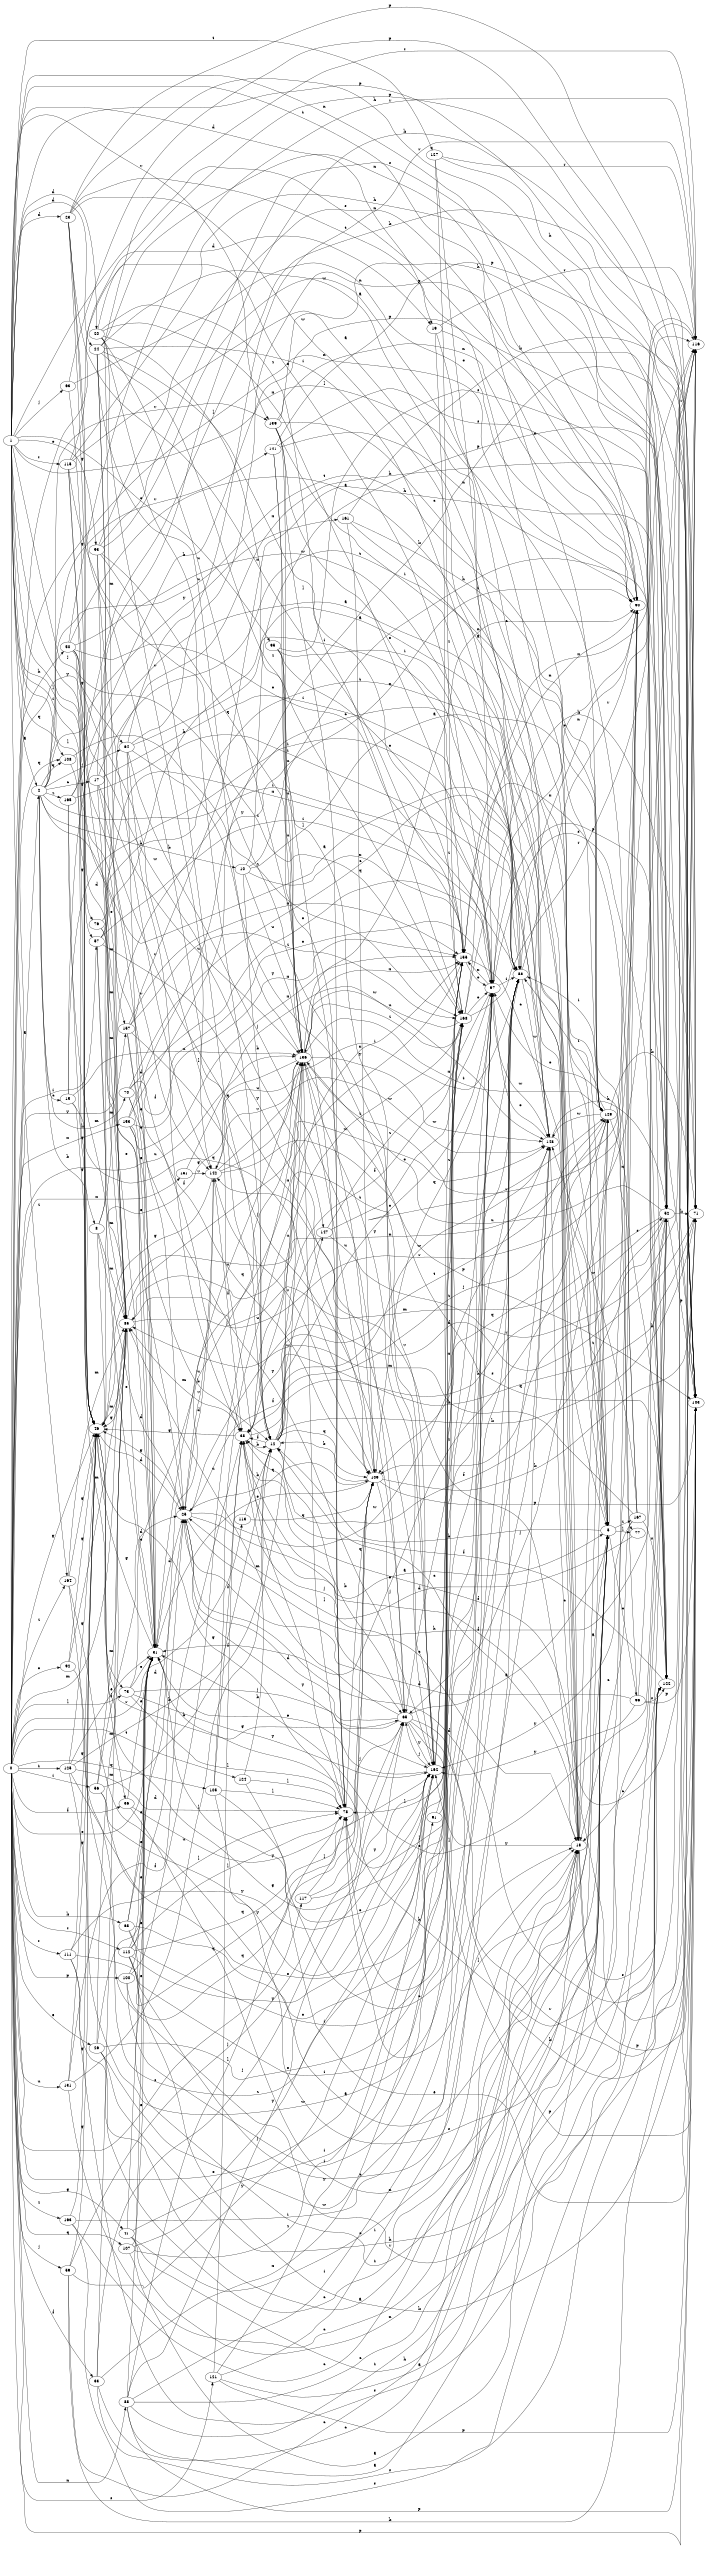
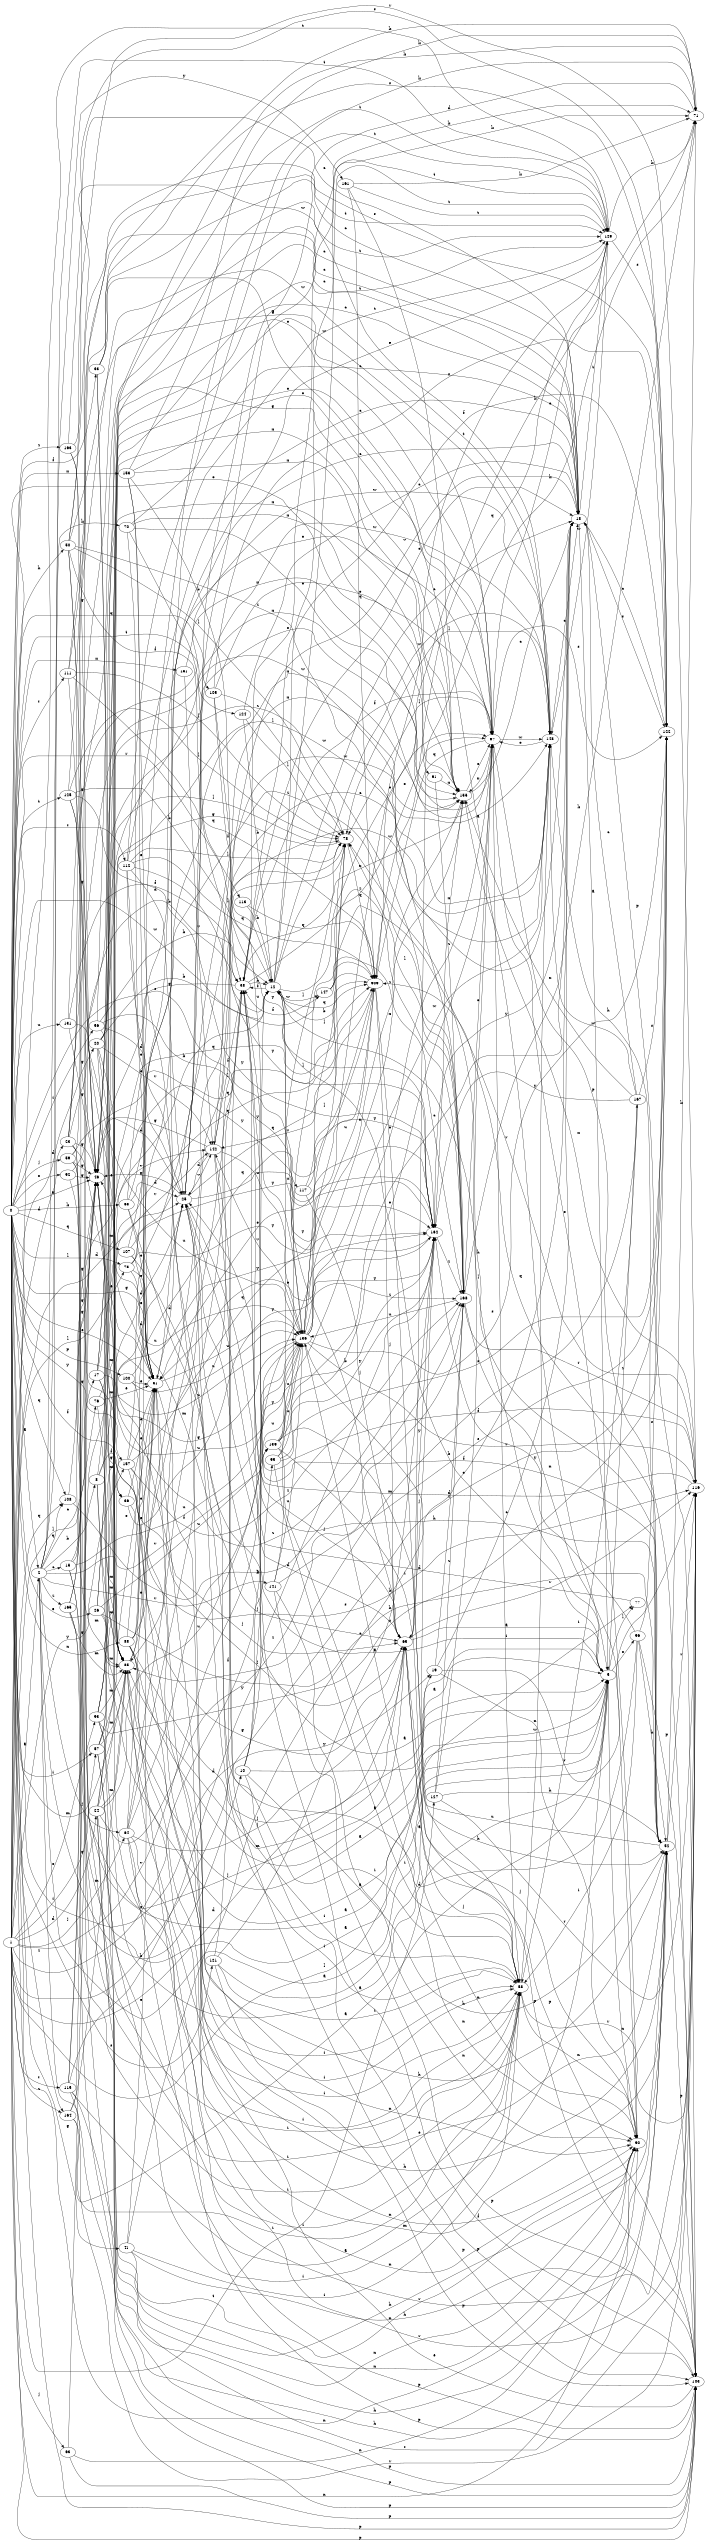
none -> (235, 875)
(375, 1478) -> (375, 983)
